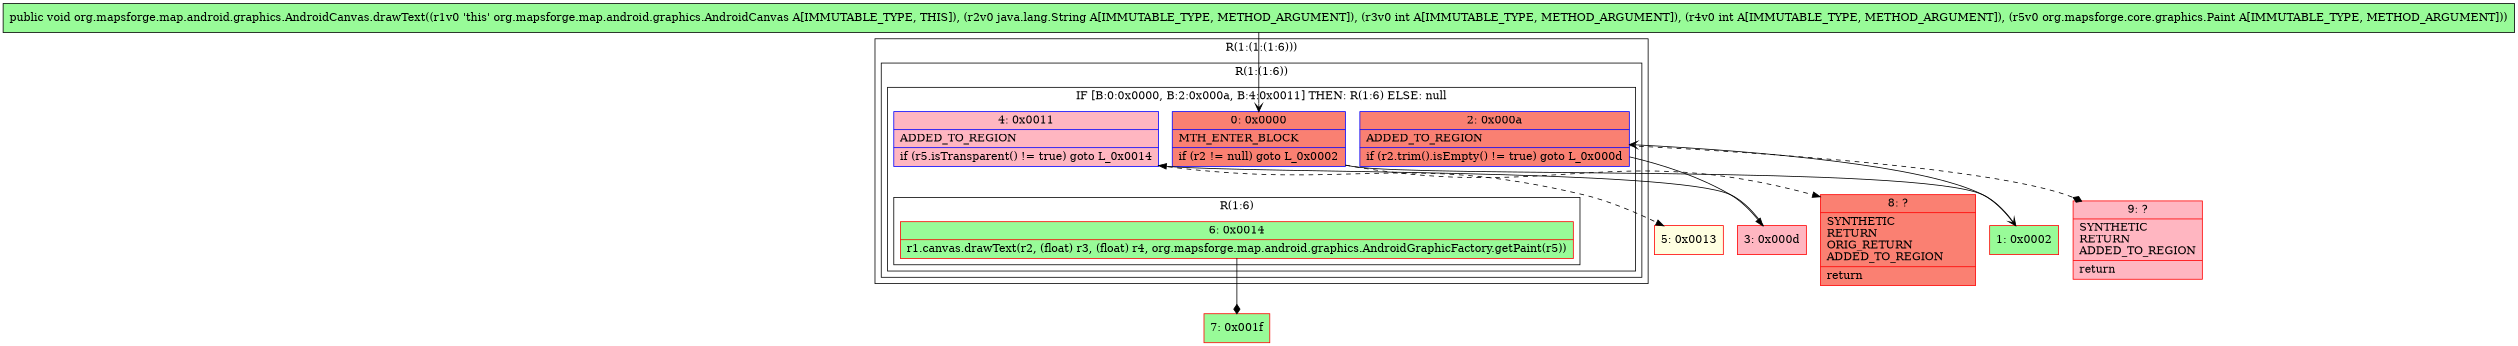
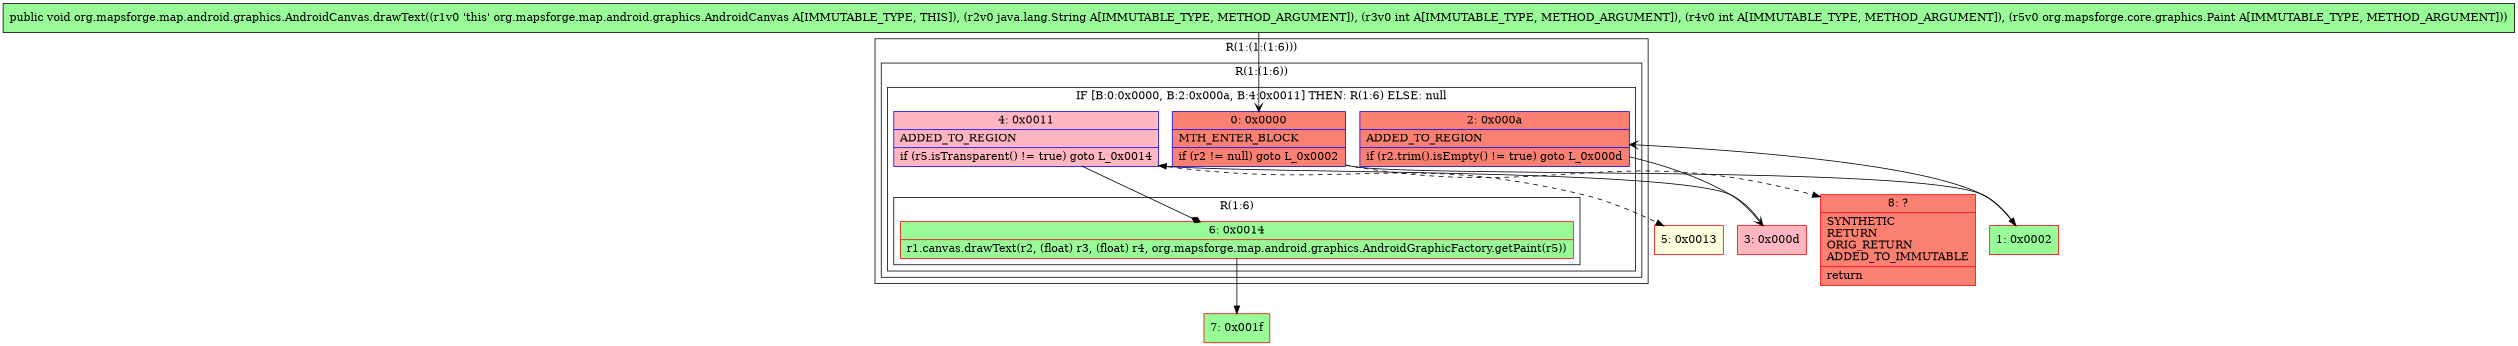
(1751, 175) -> (1751, 175)
(1699, 179) -> (1699, 179)
none -> (1137, 192)
(2138, 240) -> none
(1885, 257) -> (1898, 257)
(1237, 289) -> (1237, 289)
